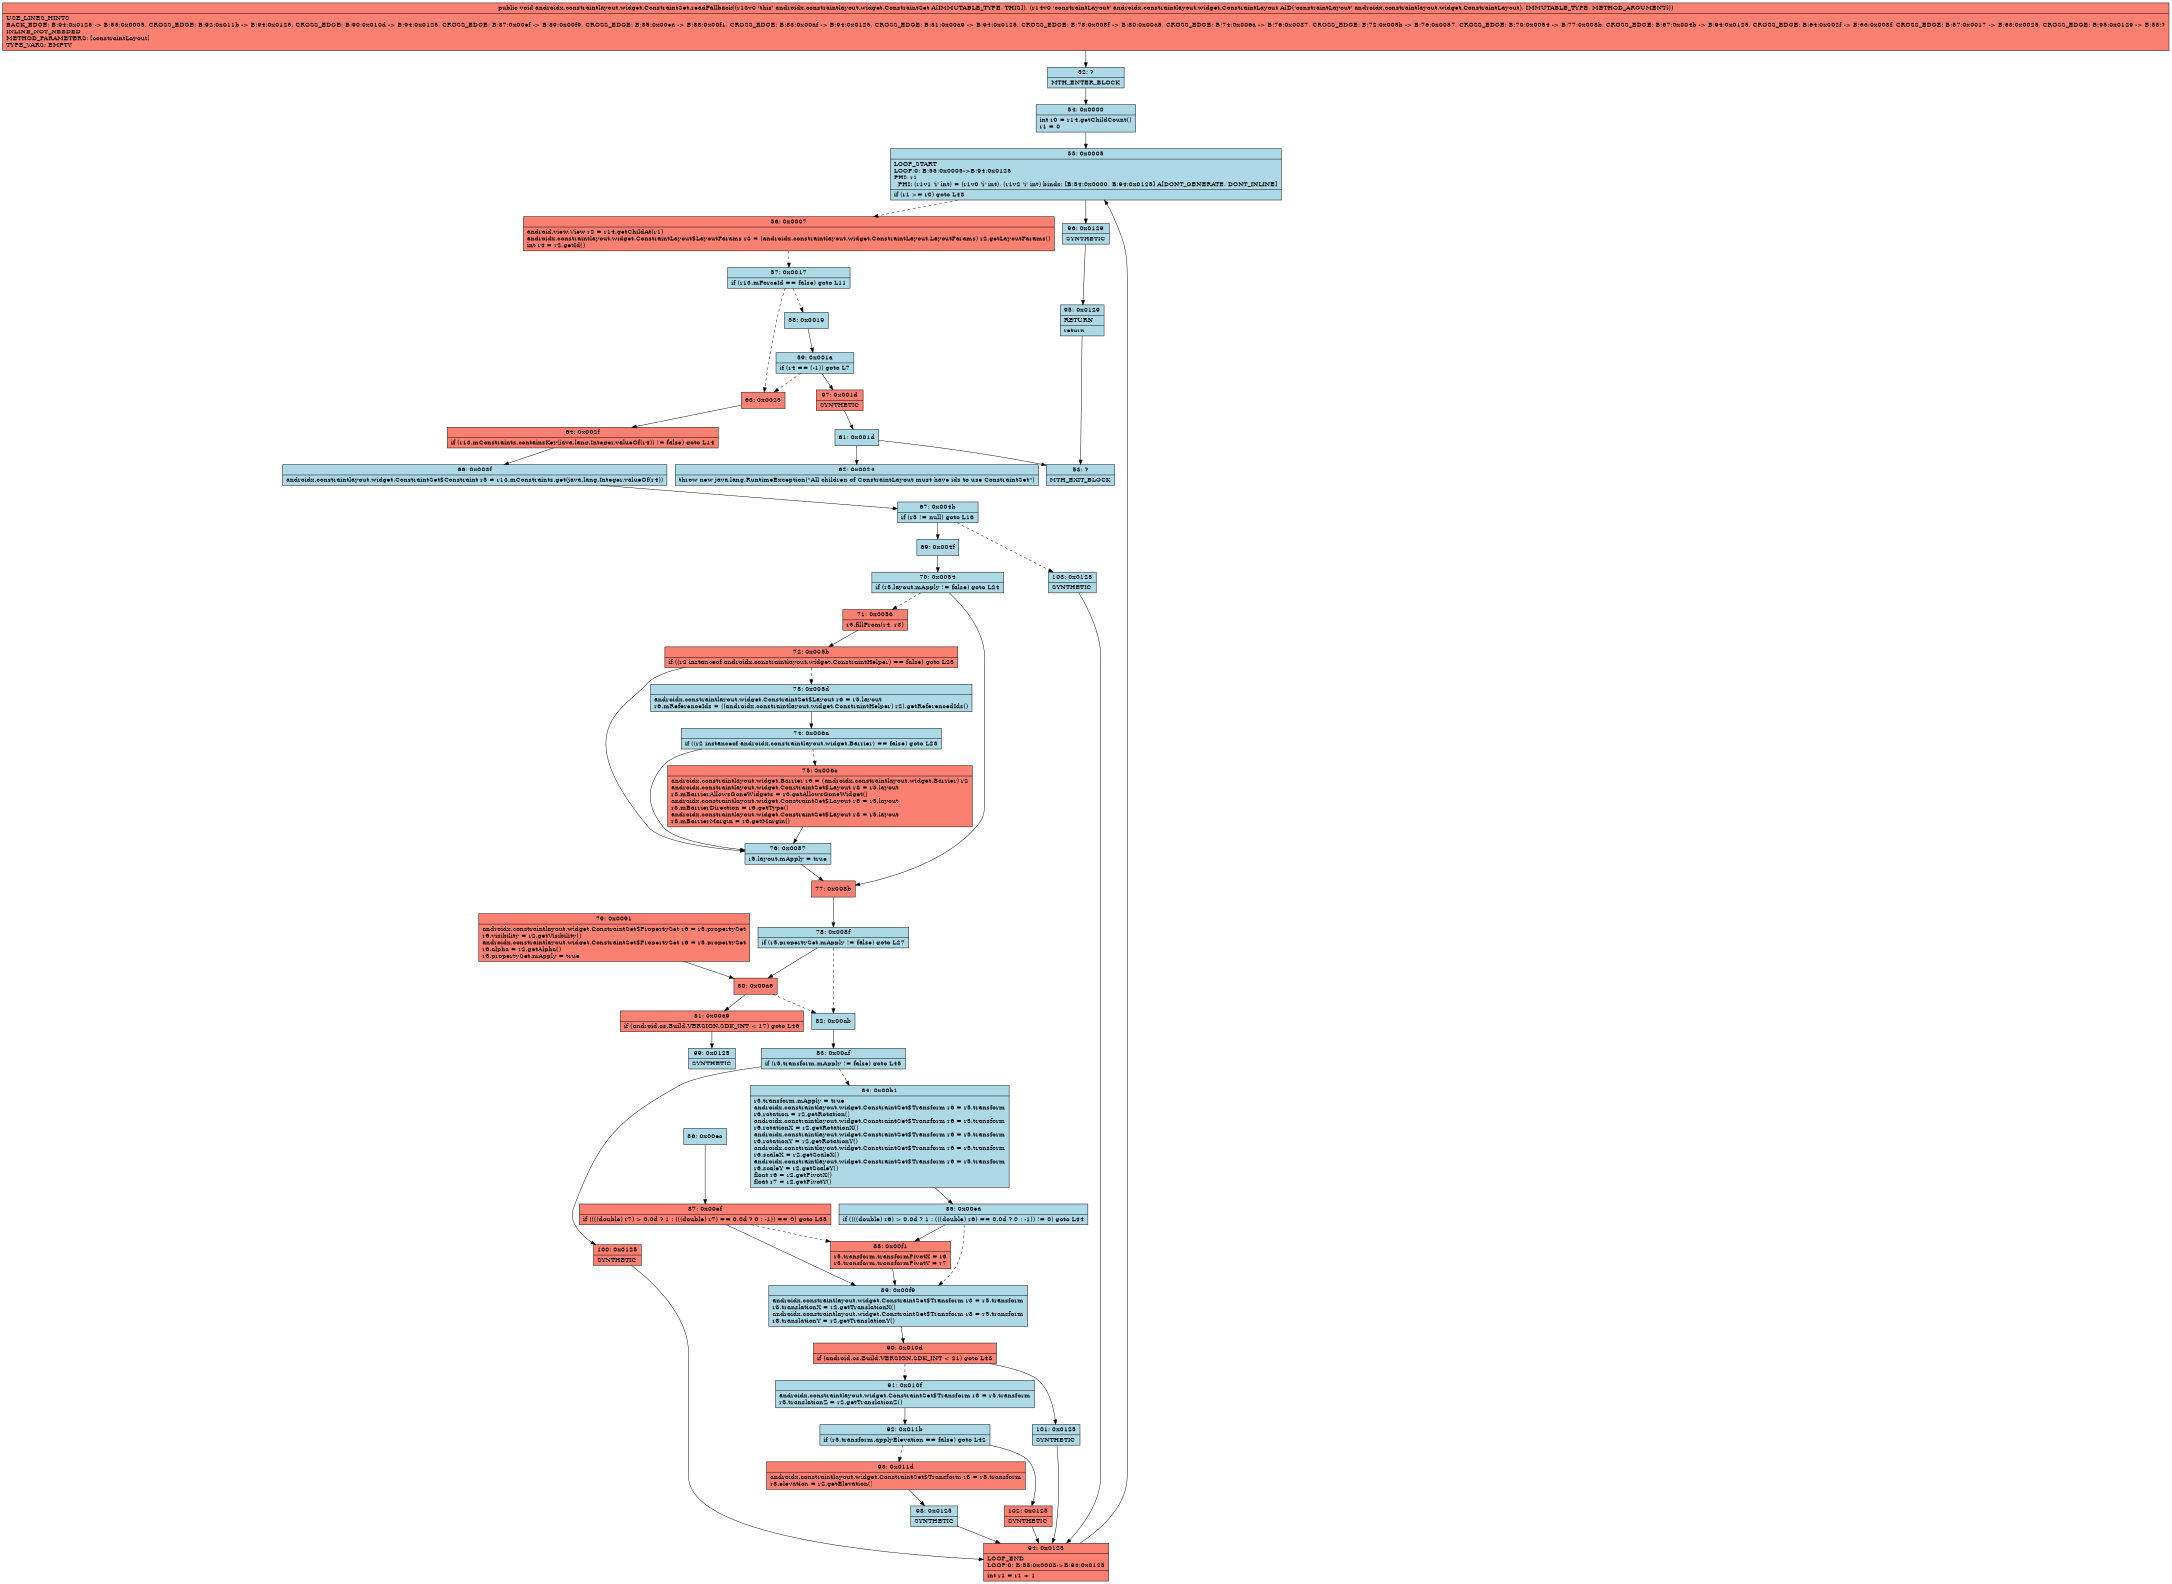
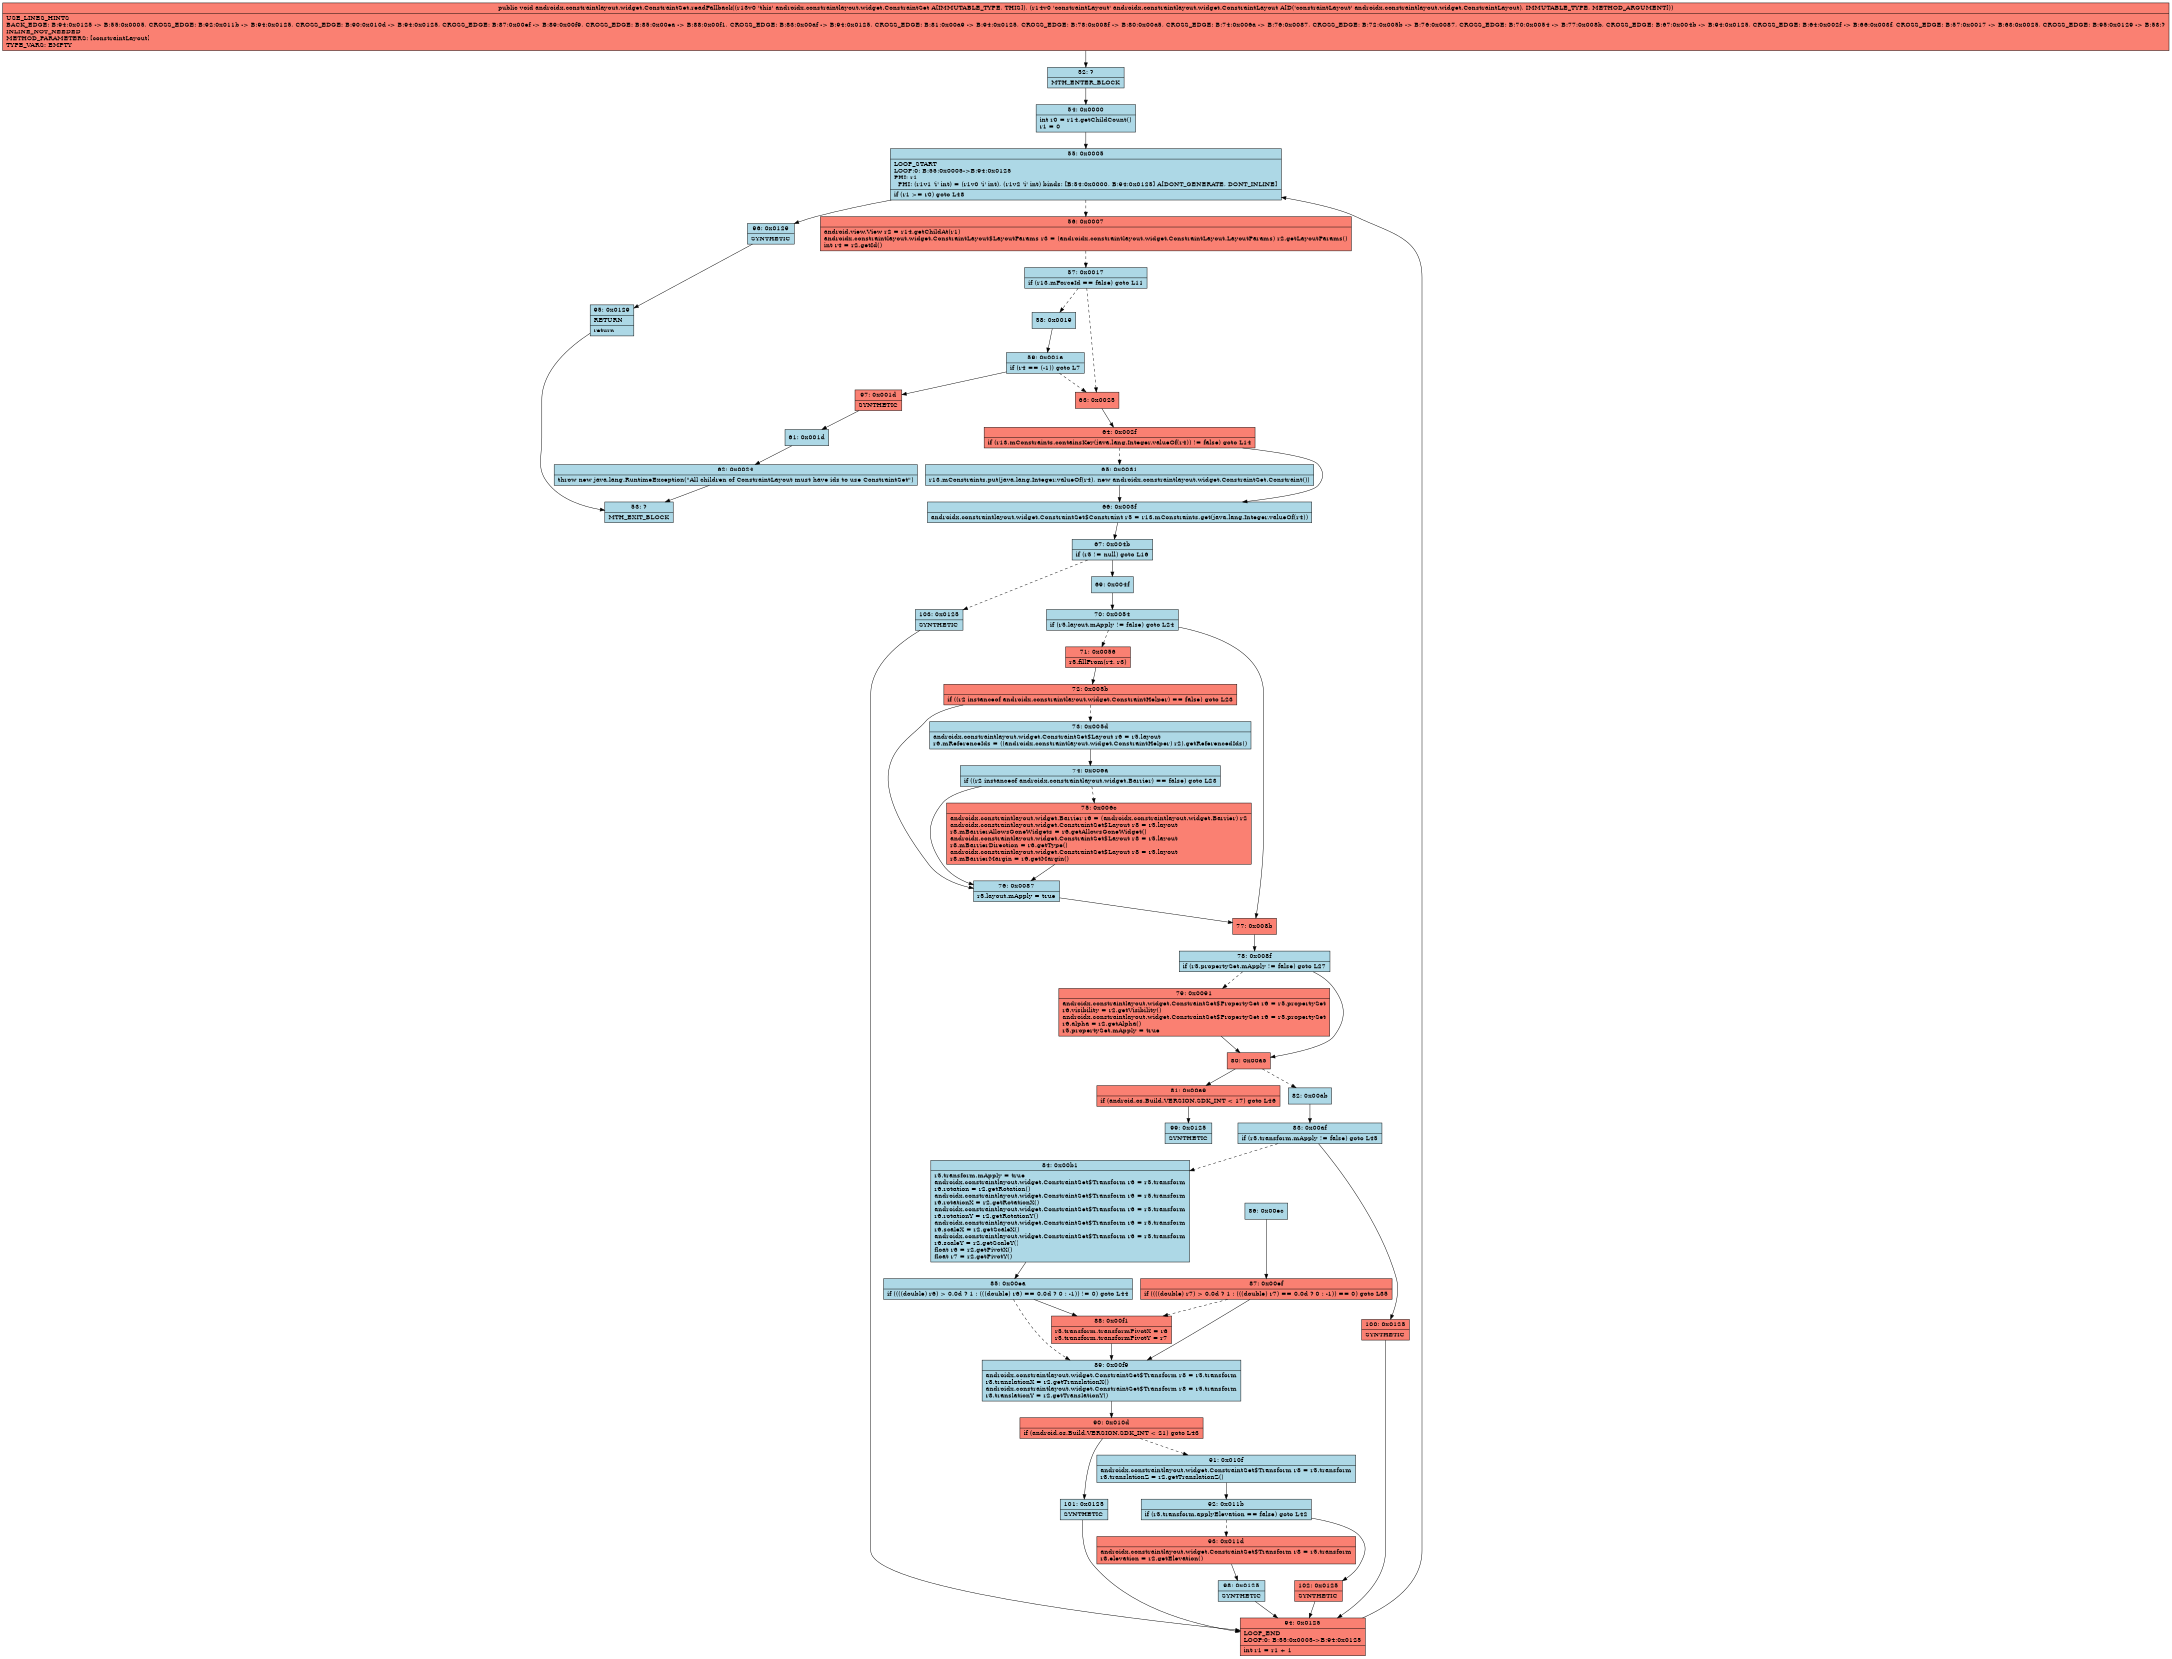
(960, 451) -> (689, 493)
none -> (1120, 475)
(833, 978) -> (1234, 979)
